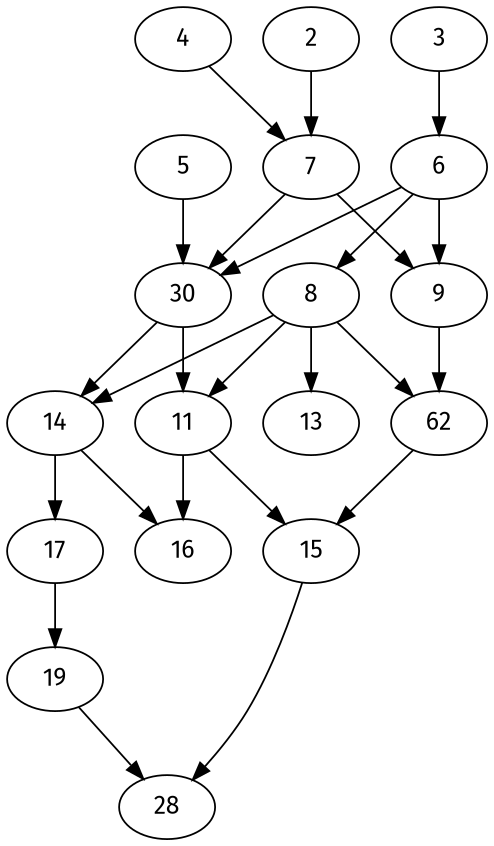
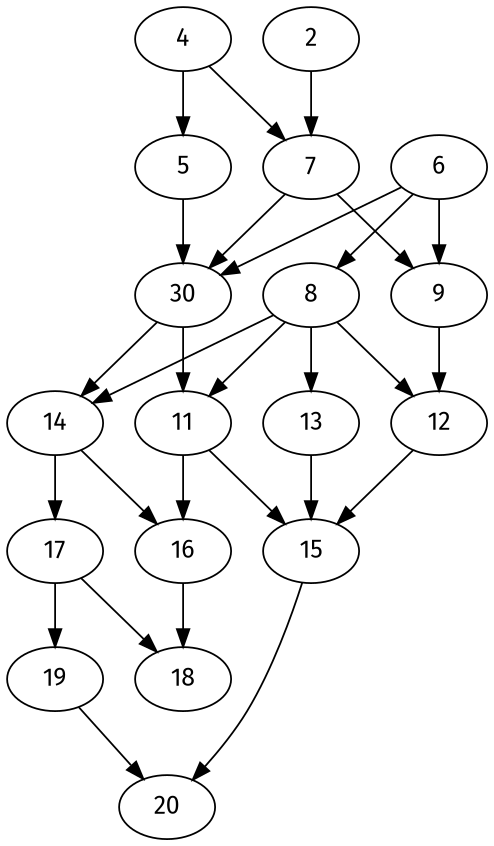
(439, 39) -> none
none -> (183, 94)
(439, 423) -> (439, 423)
none -> (311, 478)
none -> (183, 679)
(167, 807) -> (167, 807)
